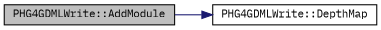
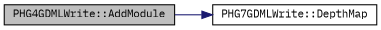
(295, 15) -> (295, 15)
